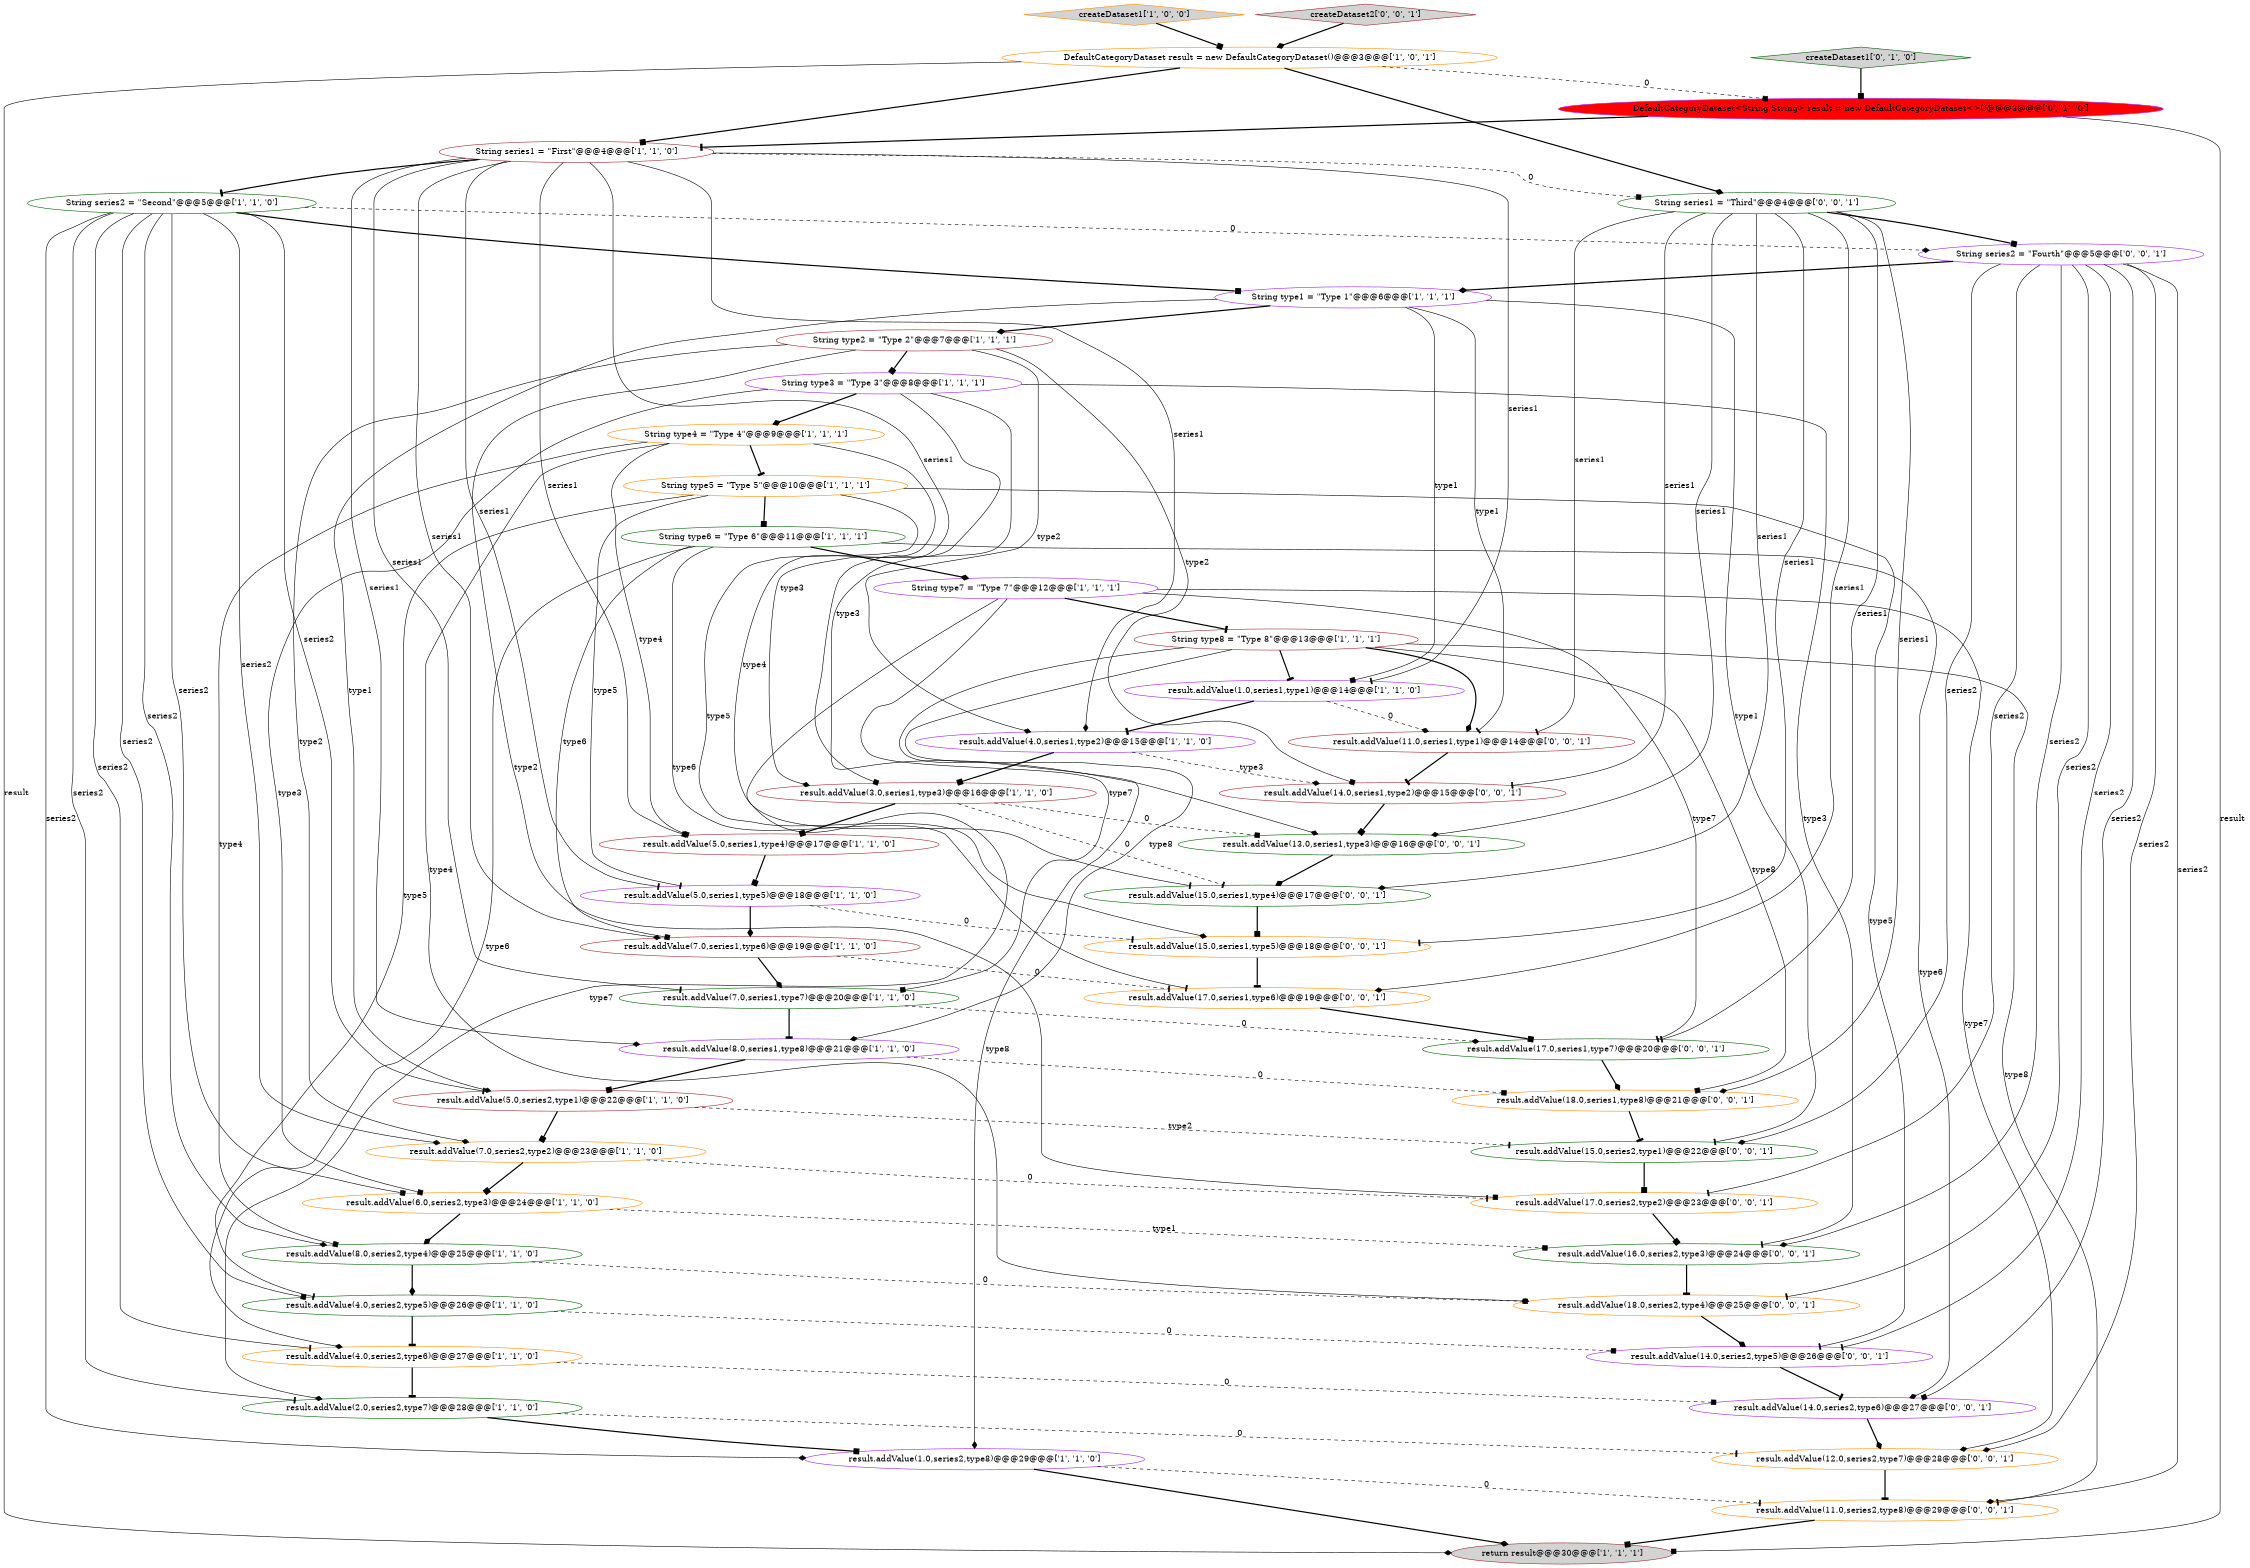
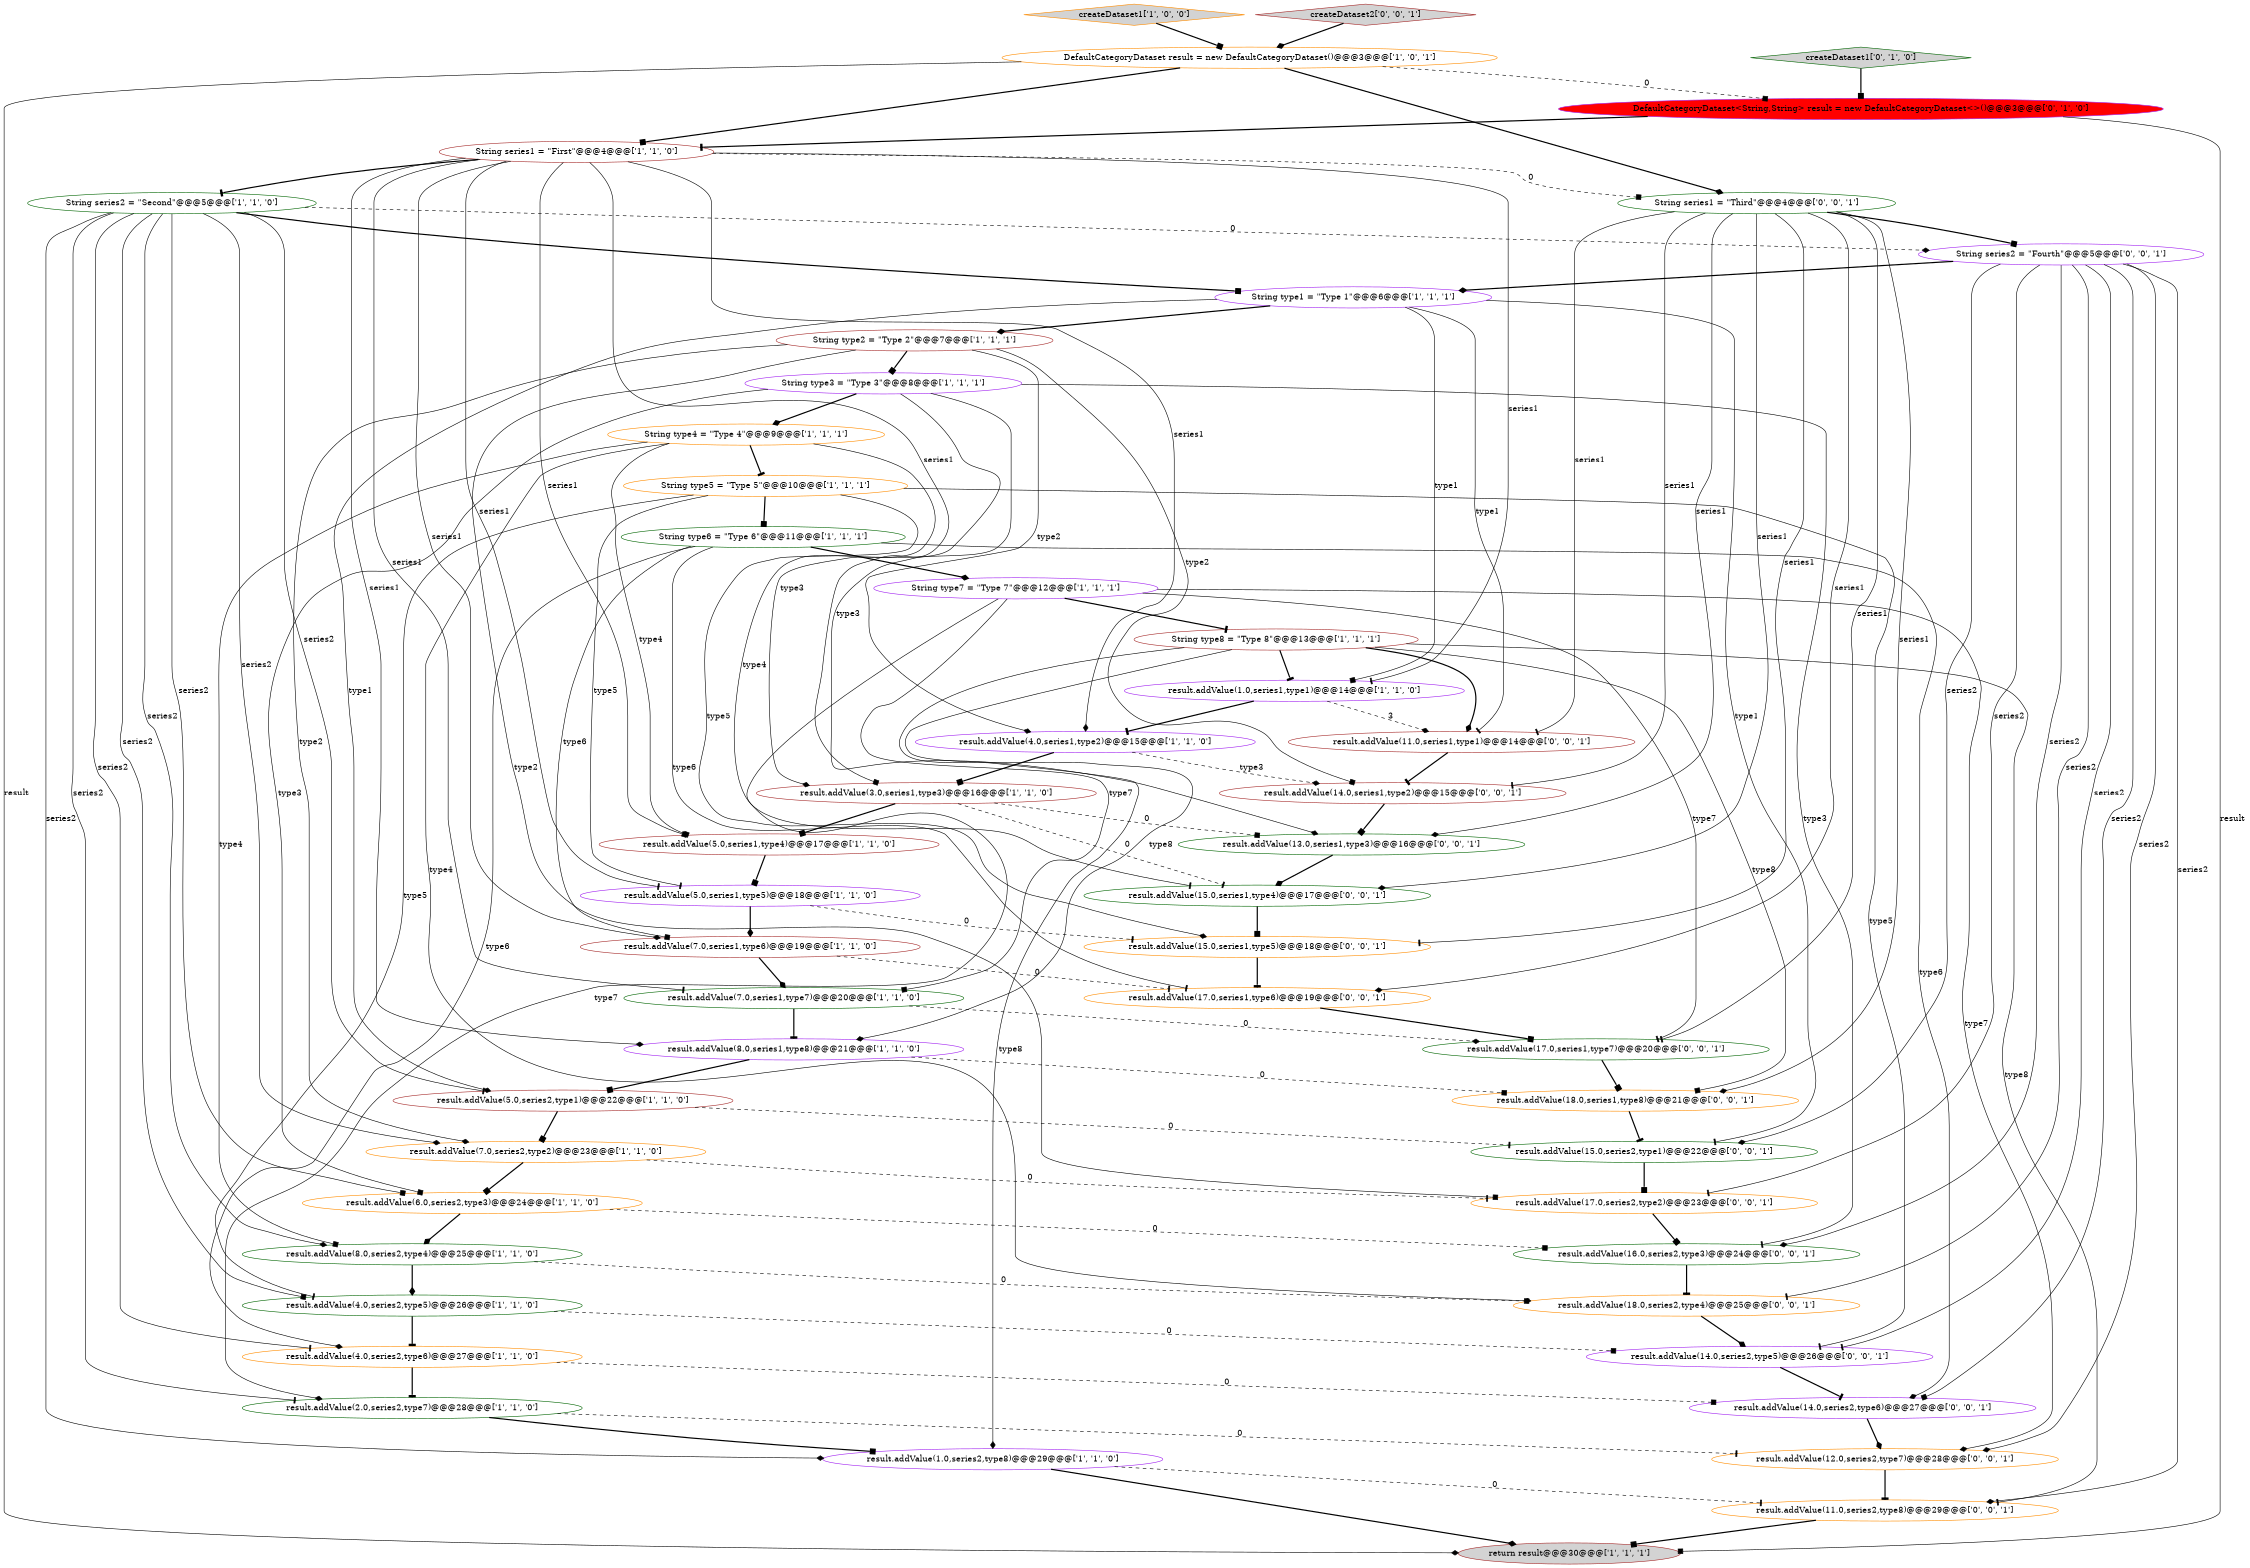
(1391, 716) -> (1391, 716)
(1609, 1072) -> (1609, 1072)
(1180, 1126) -> (1171, 1126)
(1165, 1229) -> (1155, 1229)
